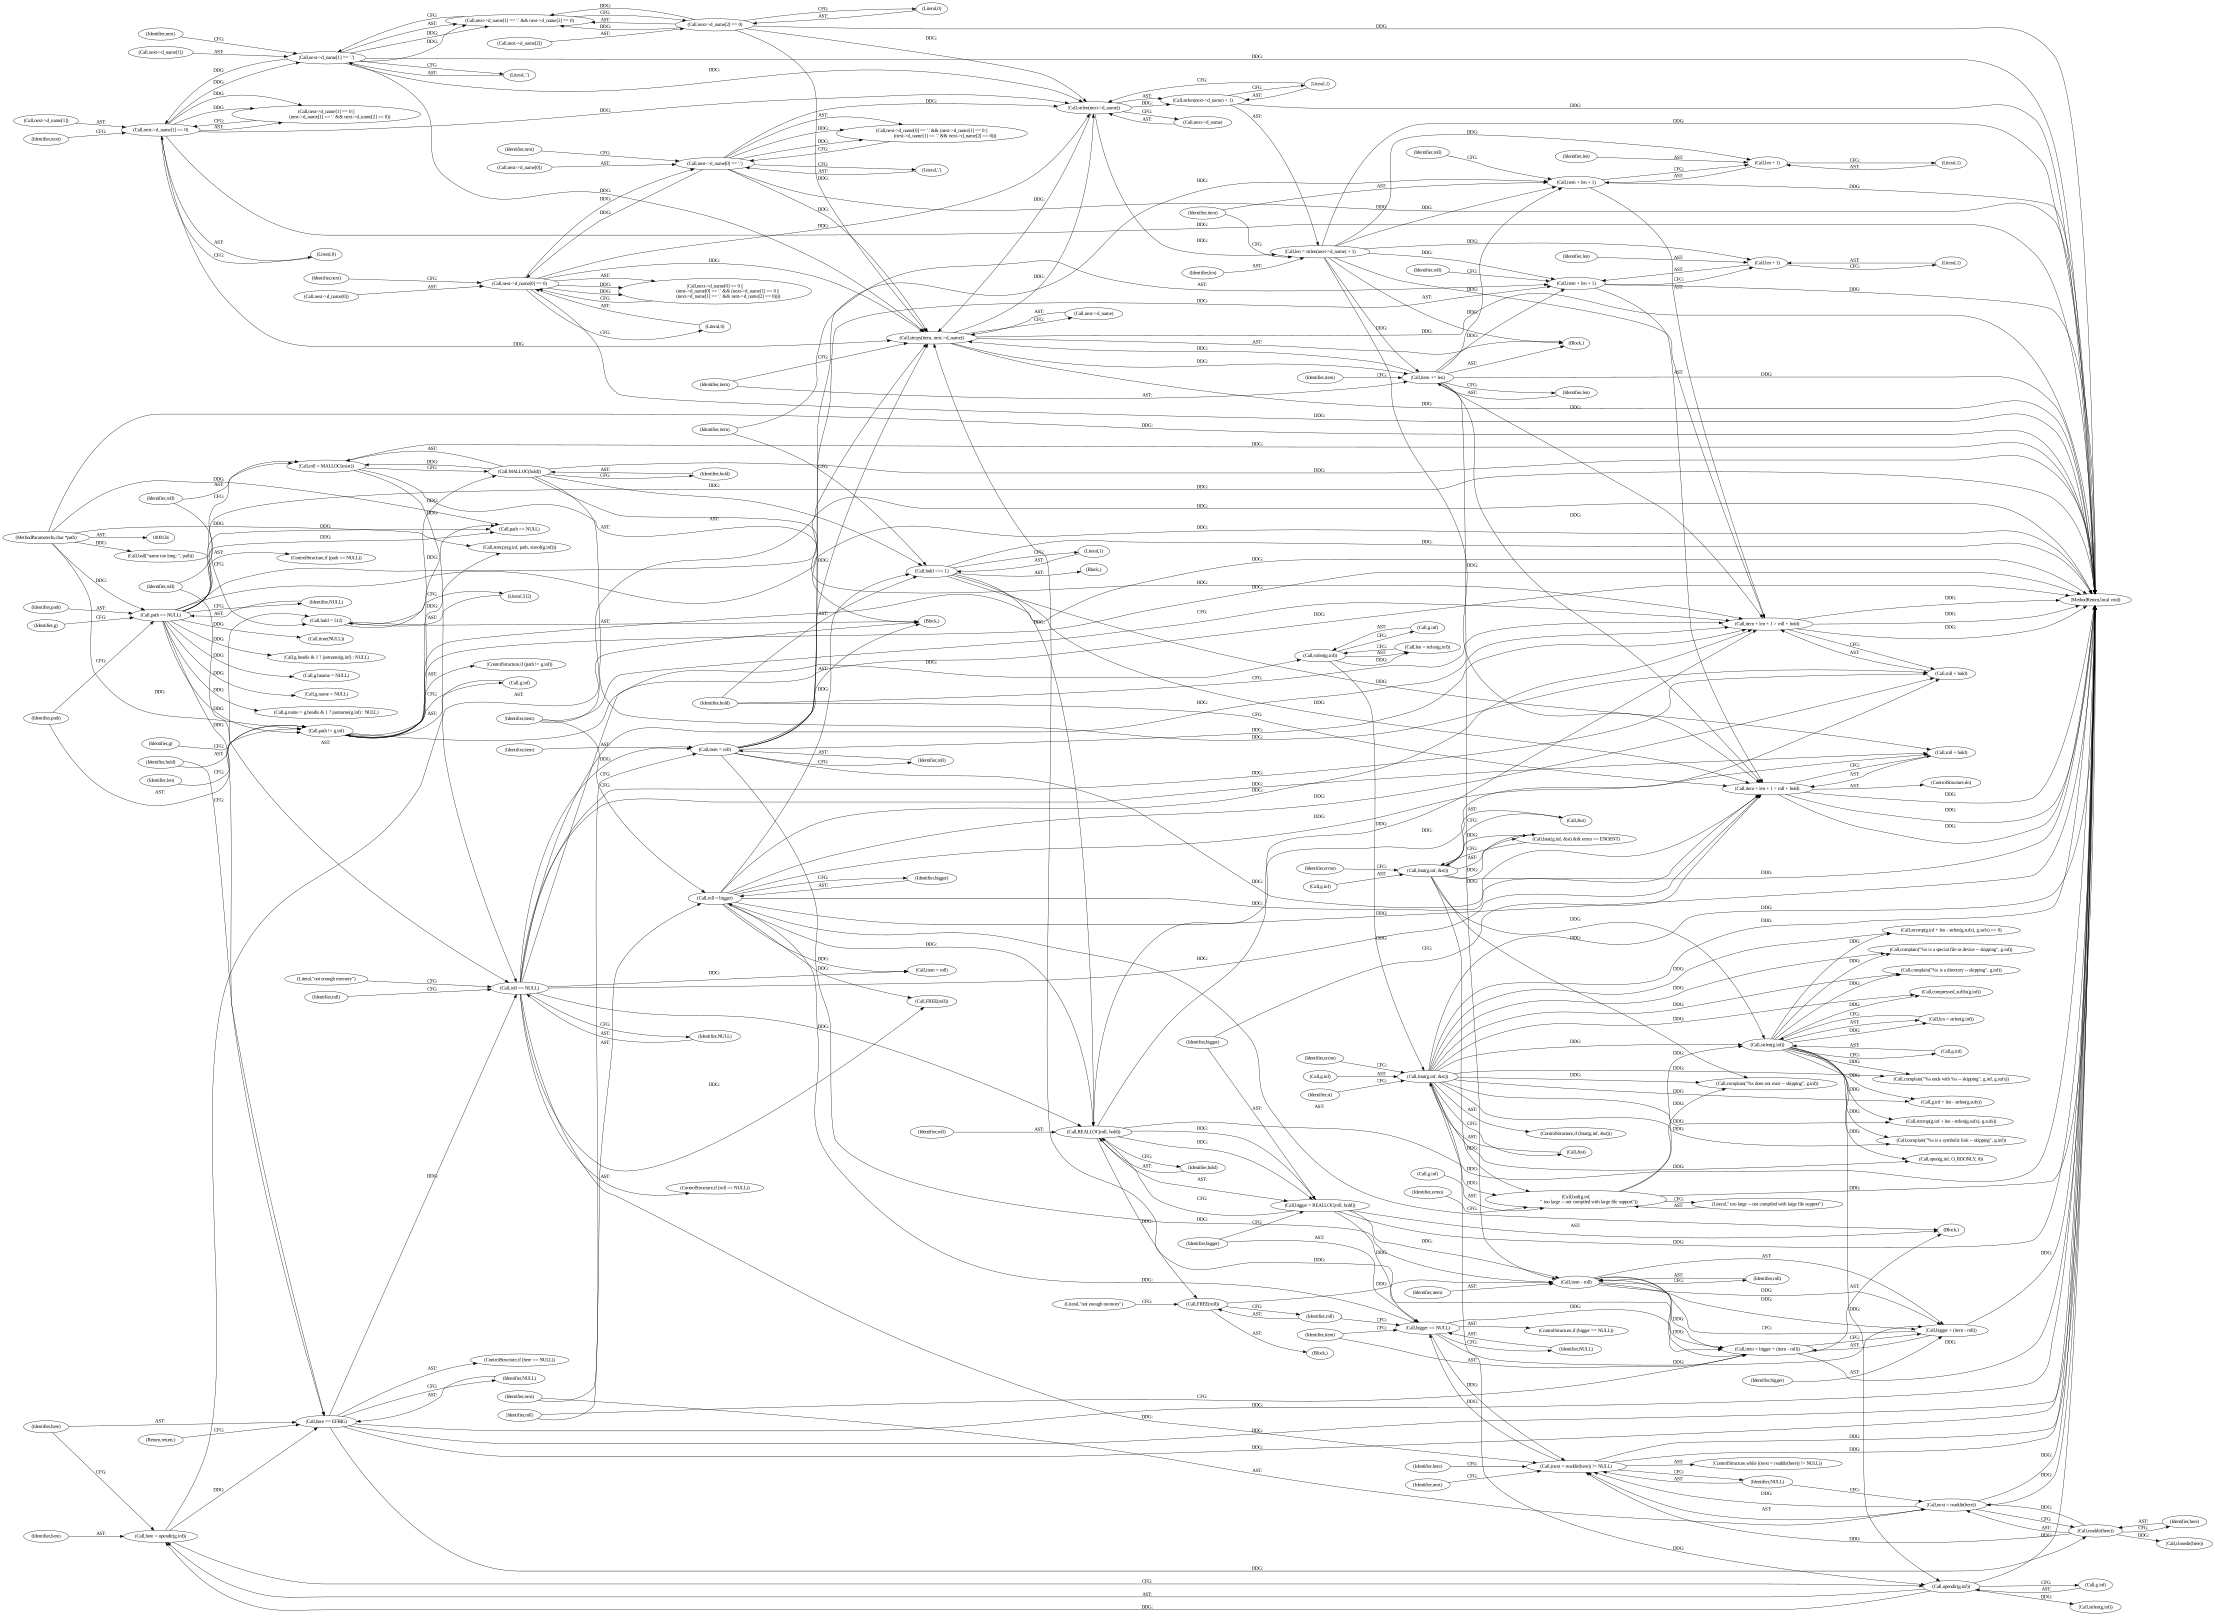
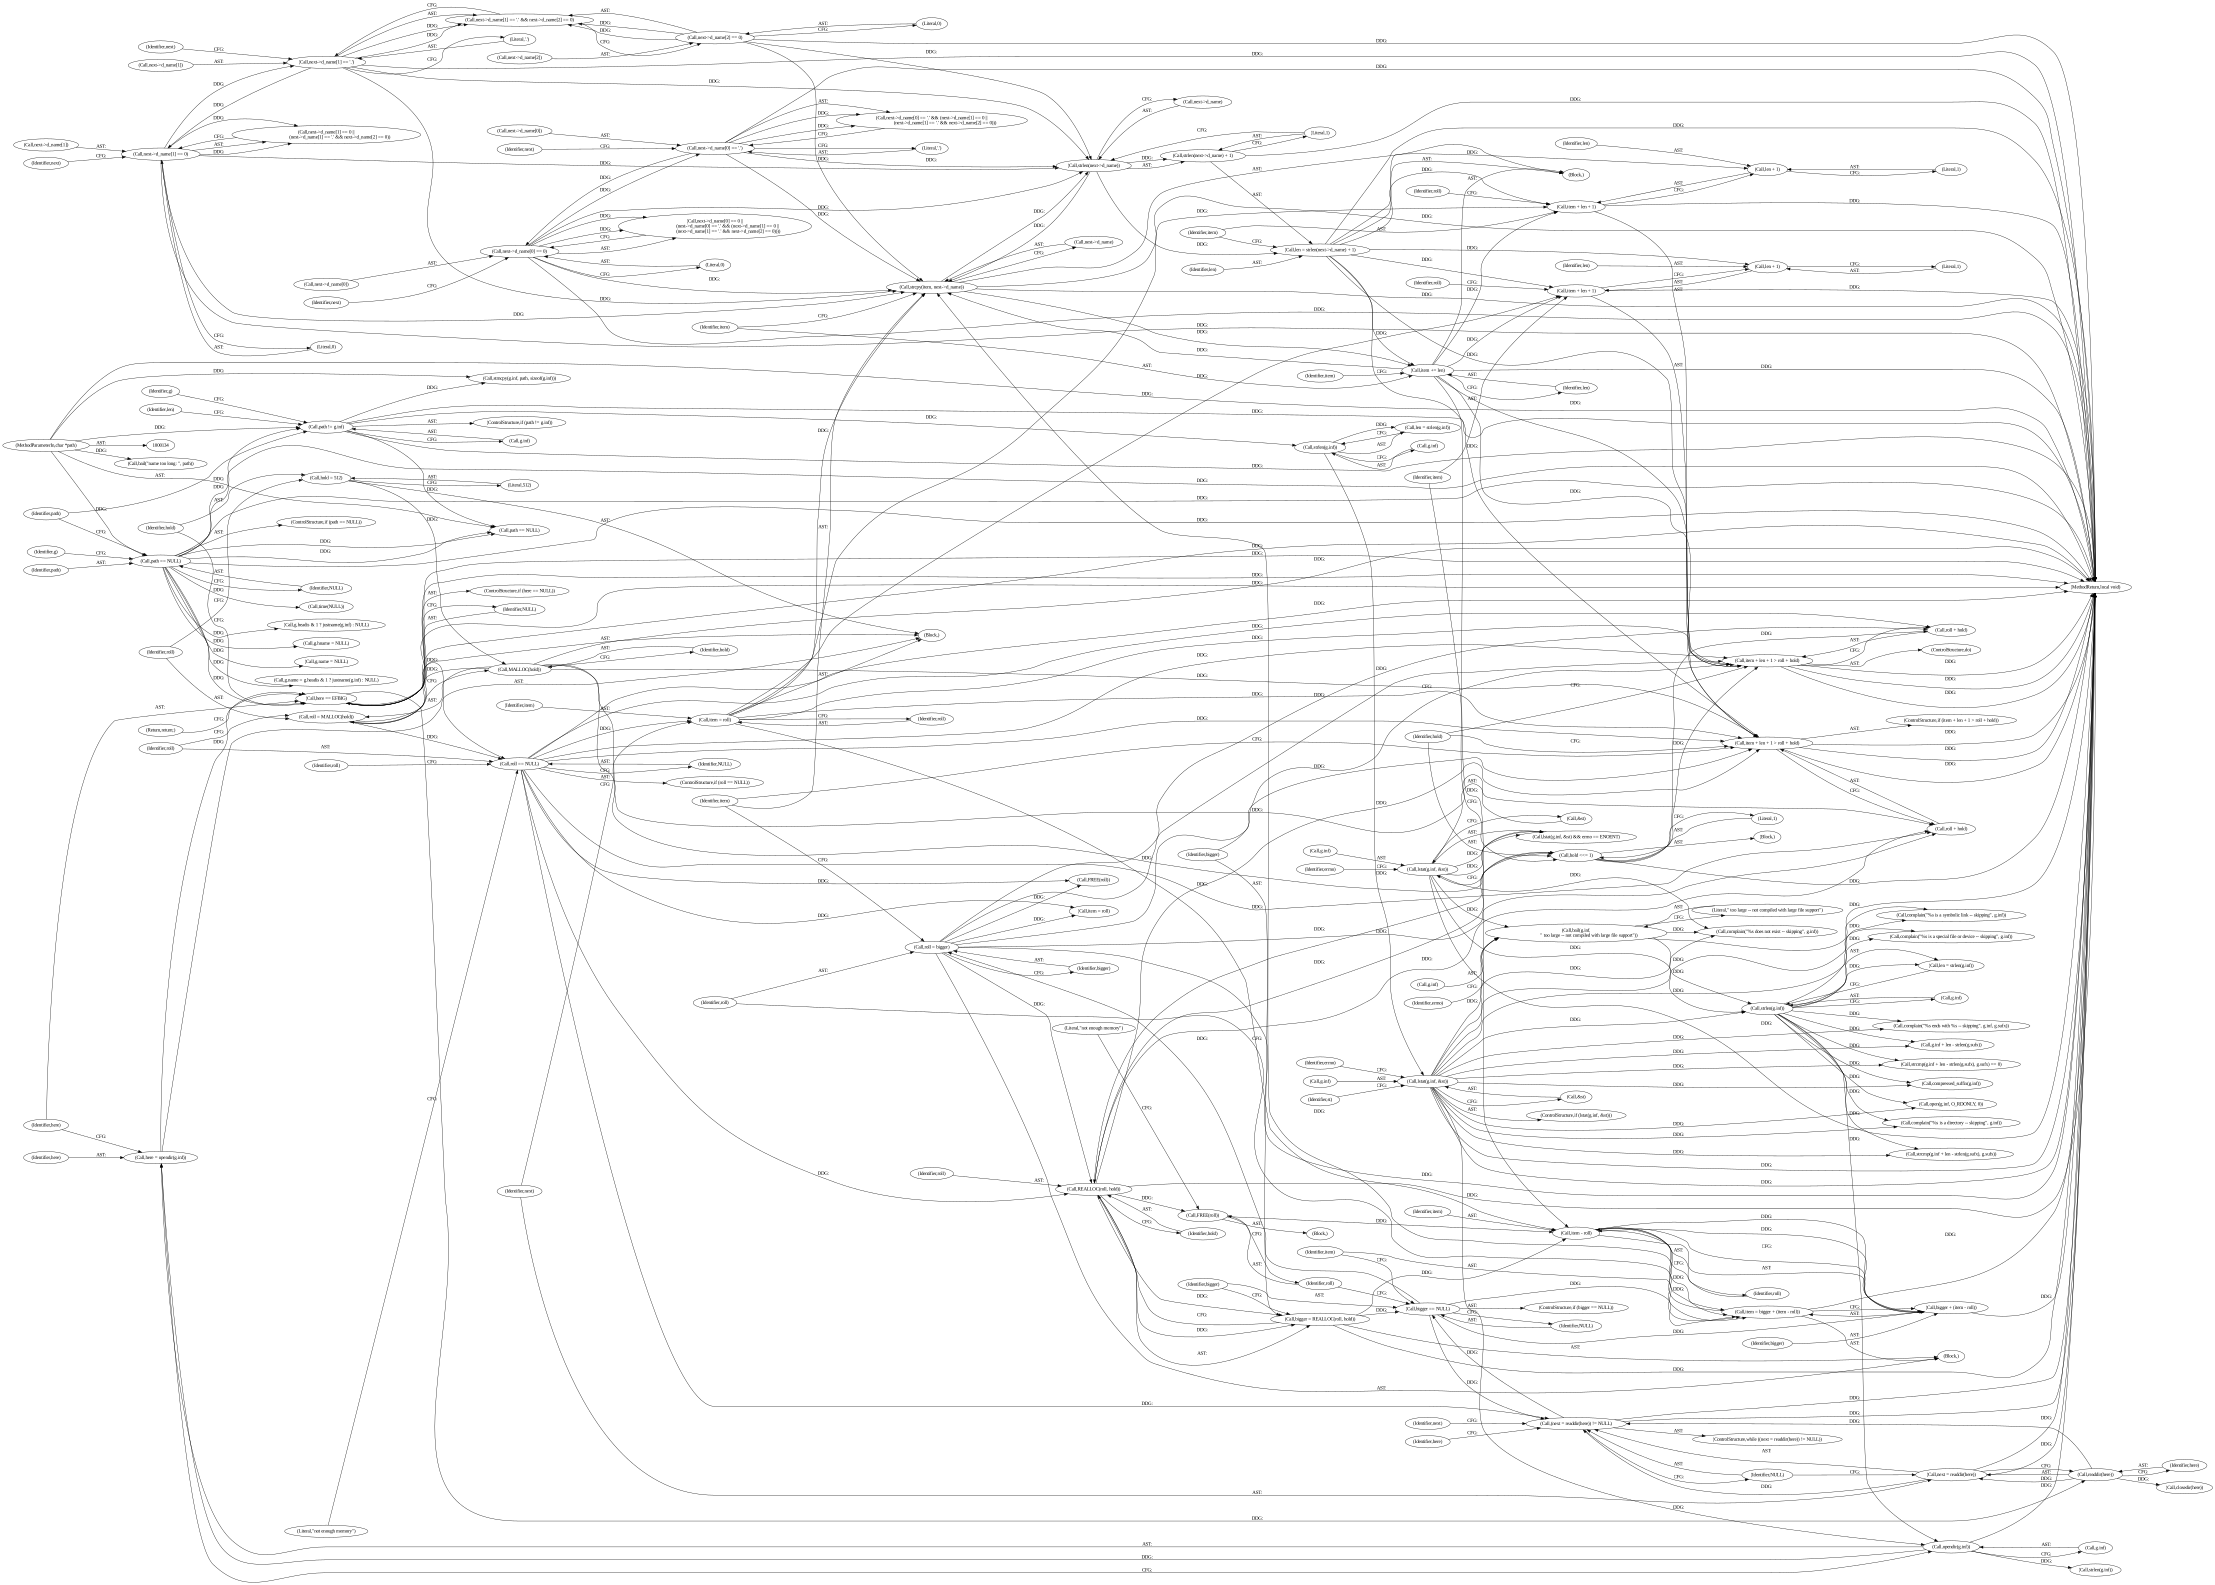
(326, 466) -> (326, 717)
none -> (1951, 720)
(821, 736) -> (1297, 990)
